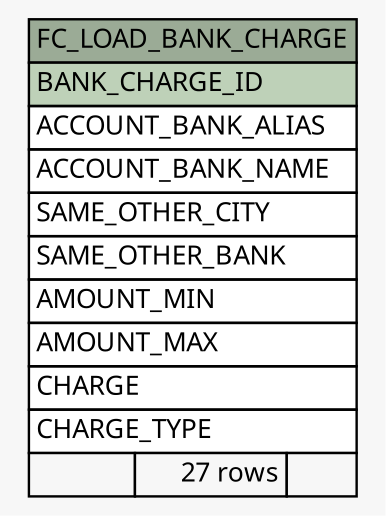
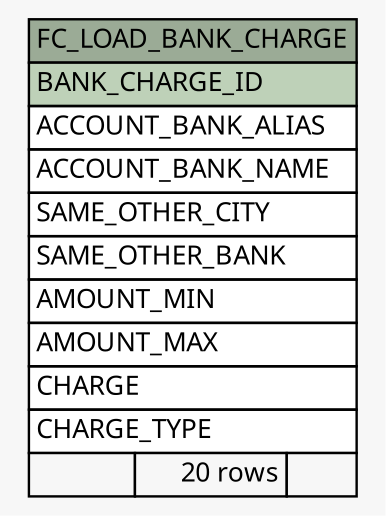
(230, 474) -> (230, 474)
